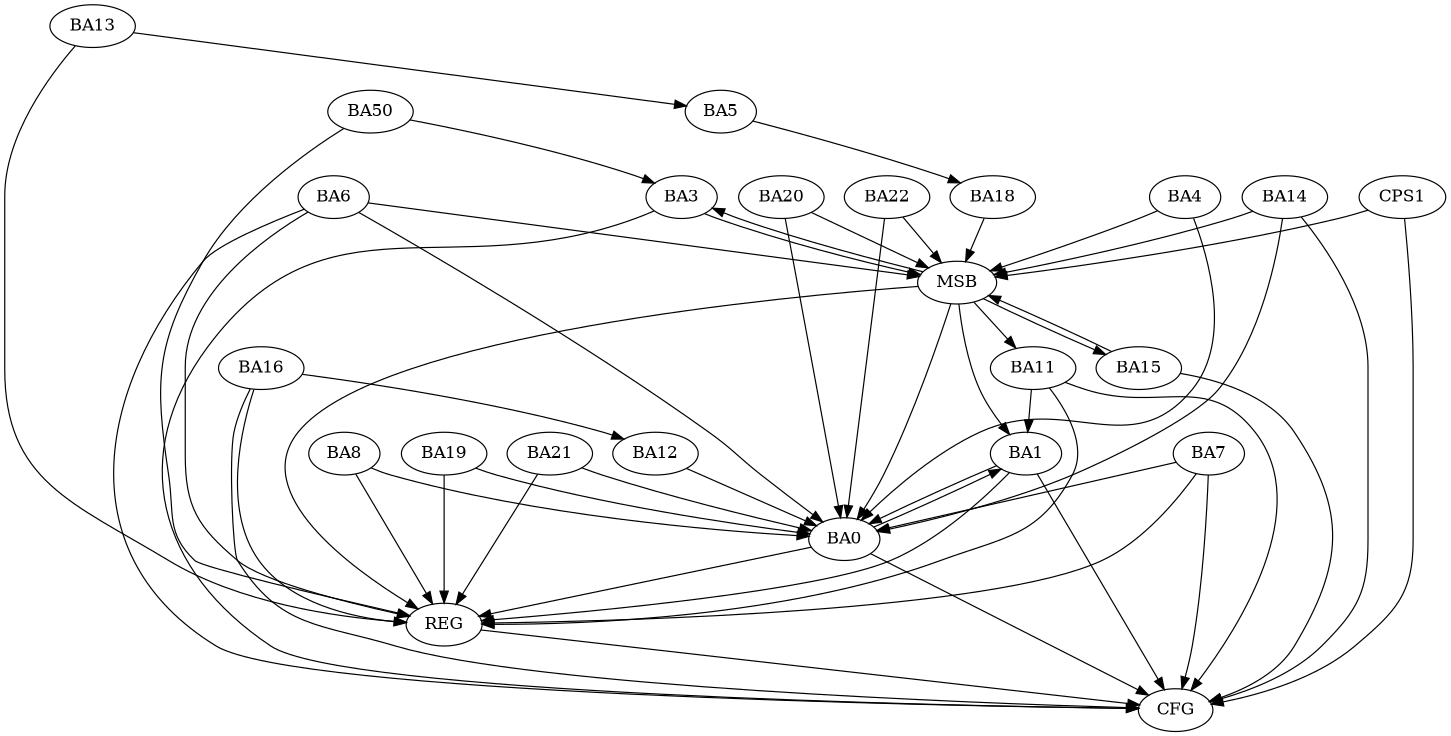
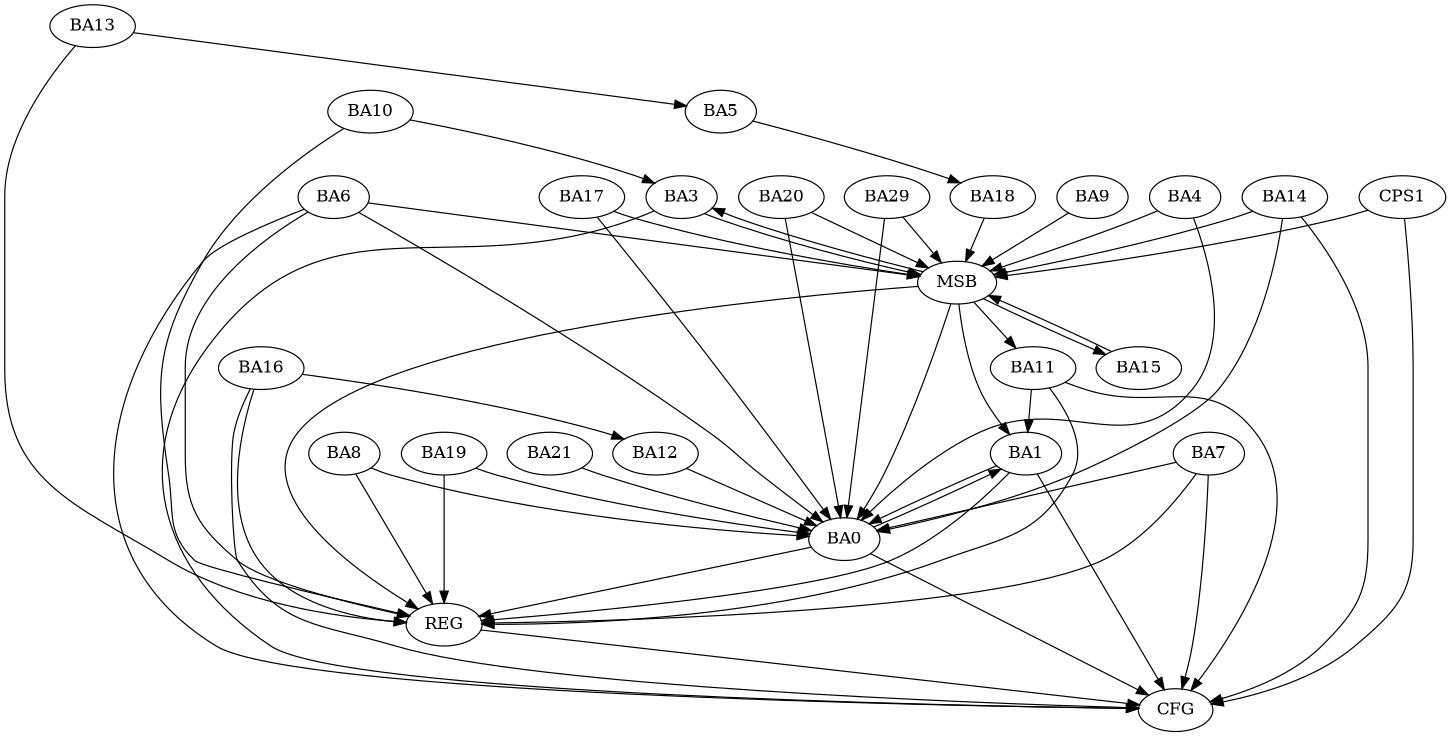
(370, 112) -> (370, 112)
none -> (582, 197)
(887, 197) -> (887, 197)
none -> (1092, 197)
(1331, 519) -> none
(500, 534) -> none
